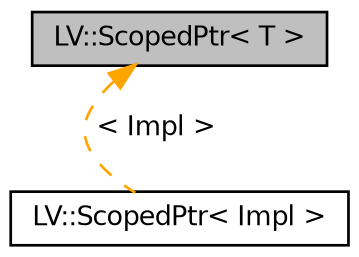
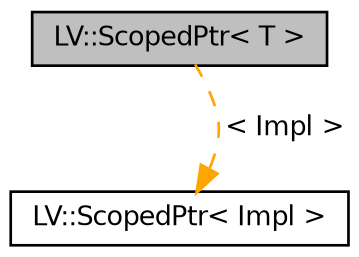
(87, 143) -> (217, 115)
